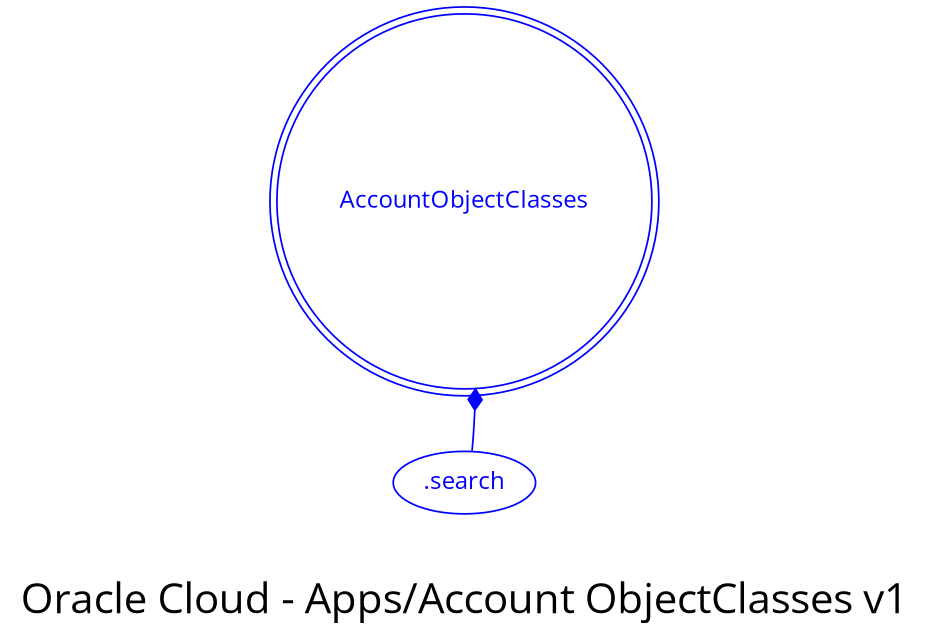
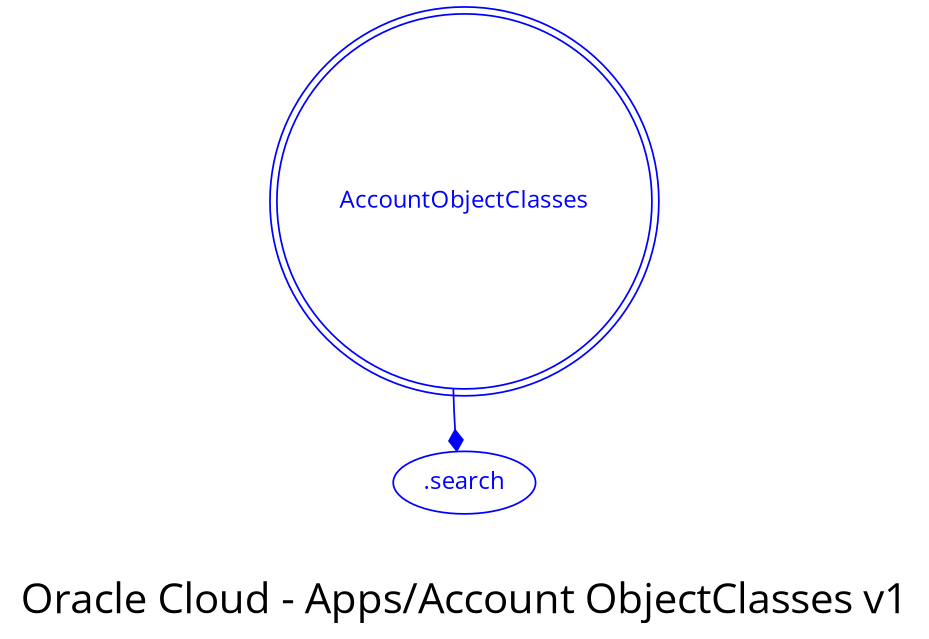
(474, 431) -> (454, 410)
